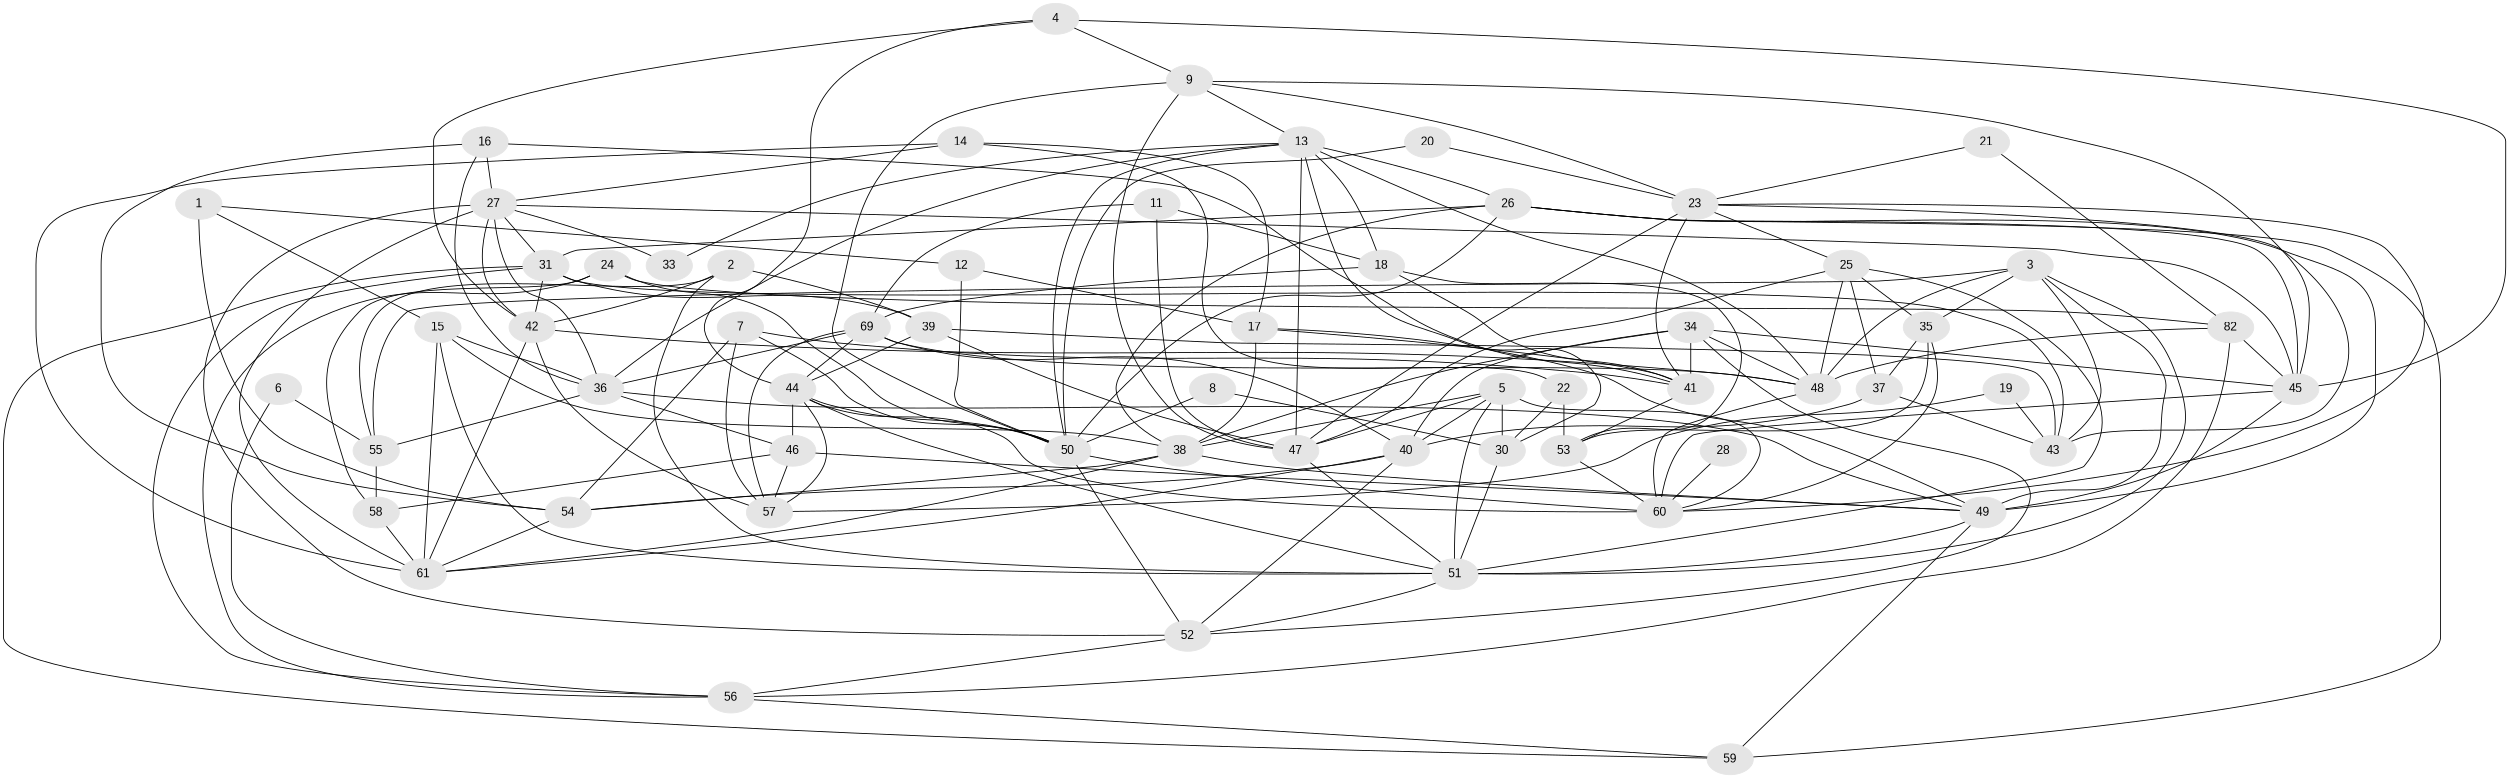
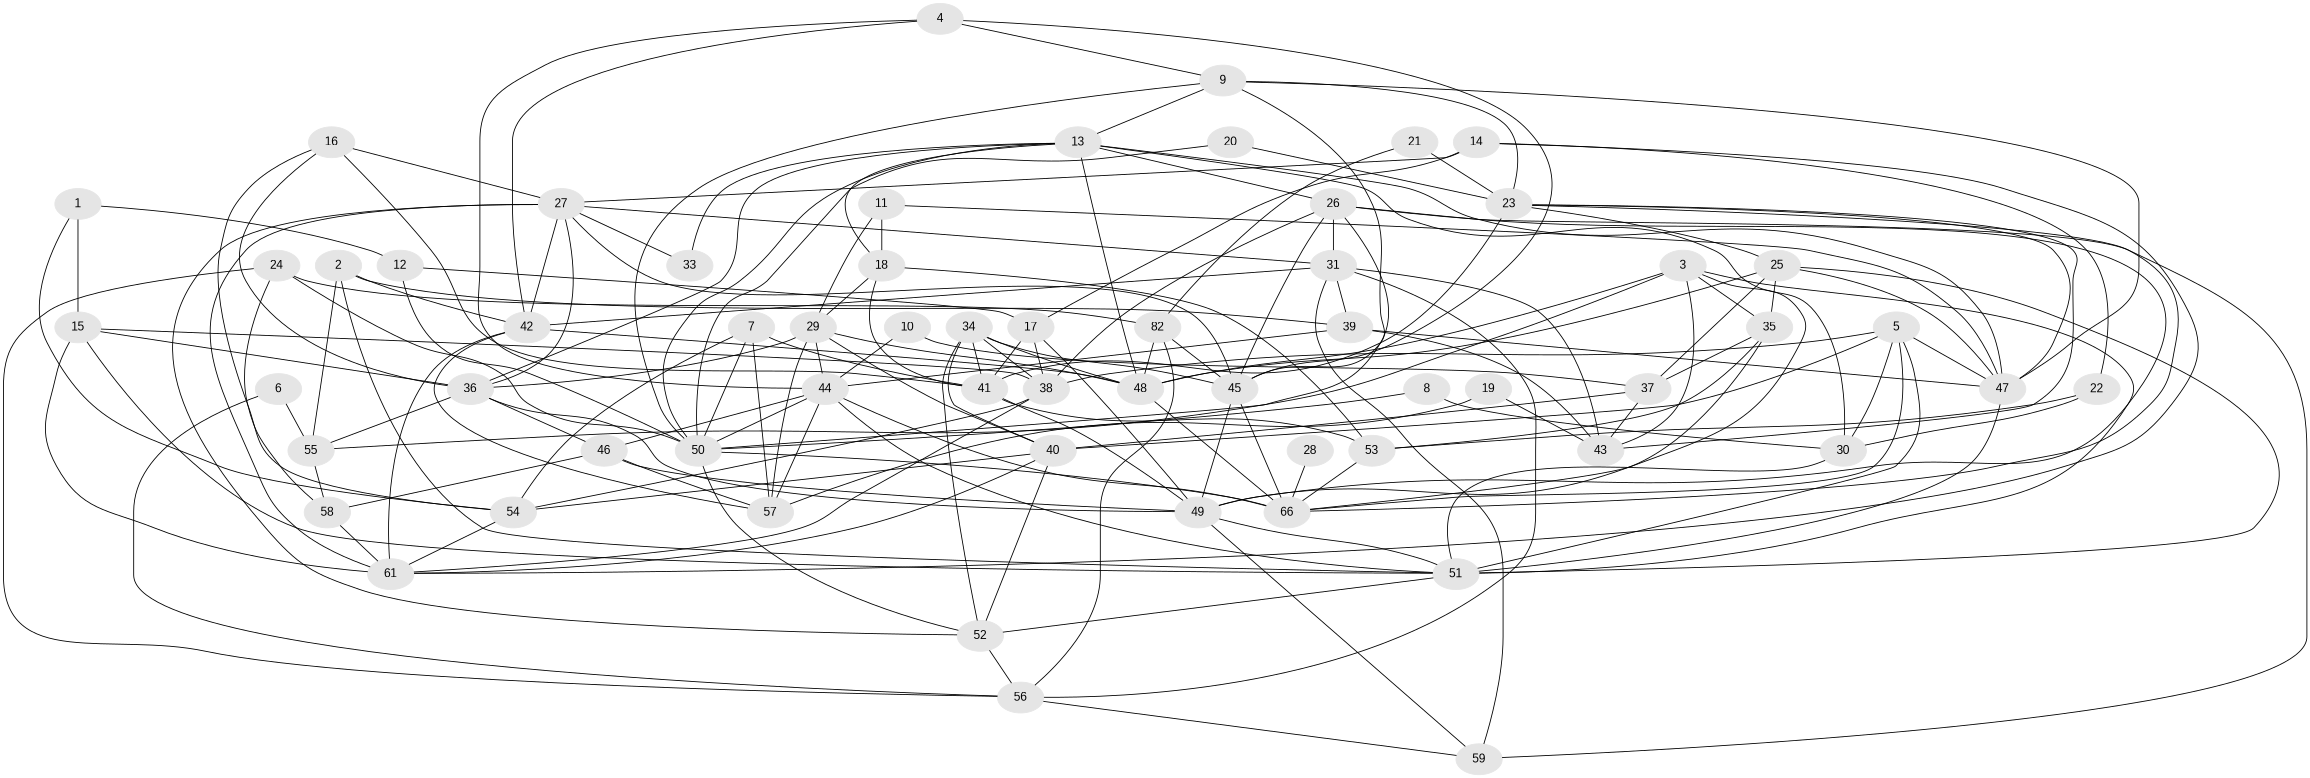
(867, 327) -> (813, 327)
none -> (908, 327)
(1410, 479) -> (1092, 440)
(1660, 512) -> (1287, 512)
